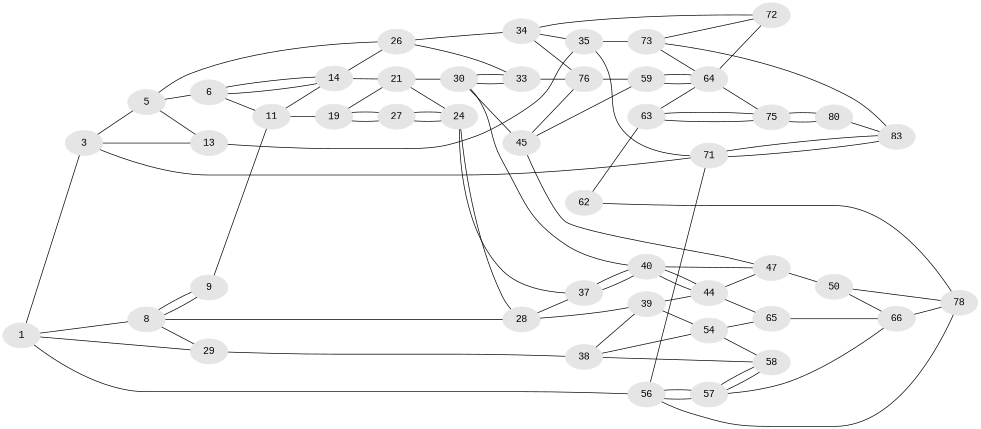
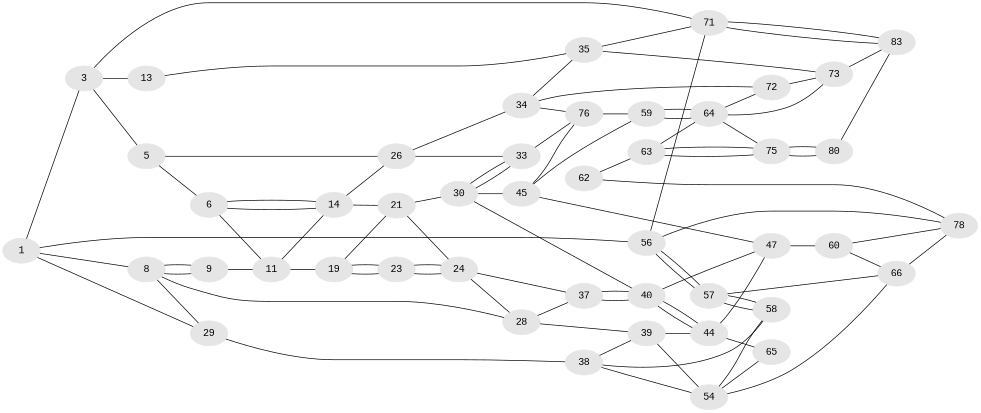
(397, 117) -> (397, 269)
(178, 123) -> none
(834, 287) -> (834, 246)
(834, 319) -> (816, 353)
